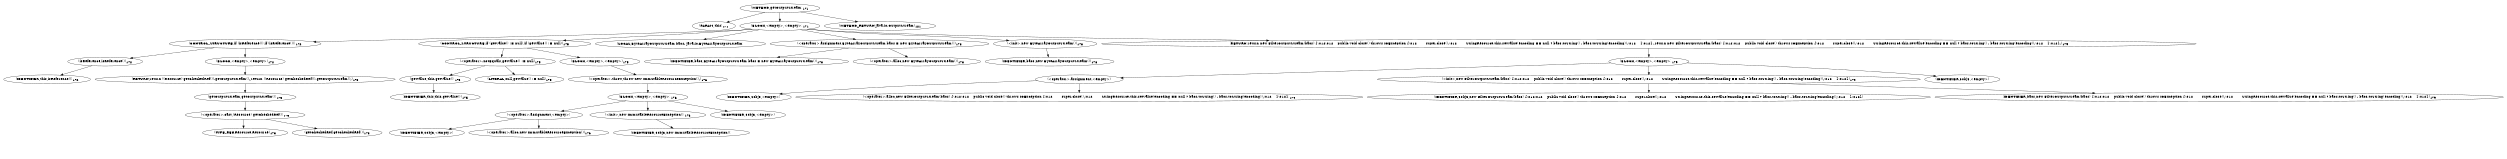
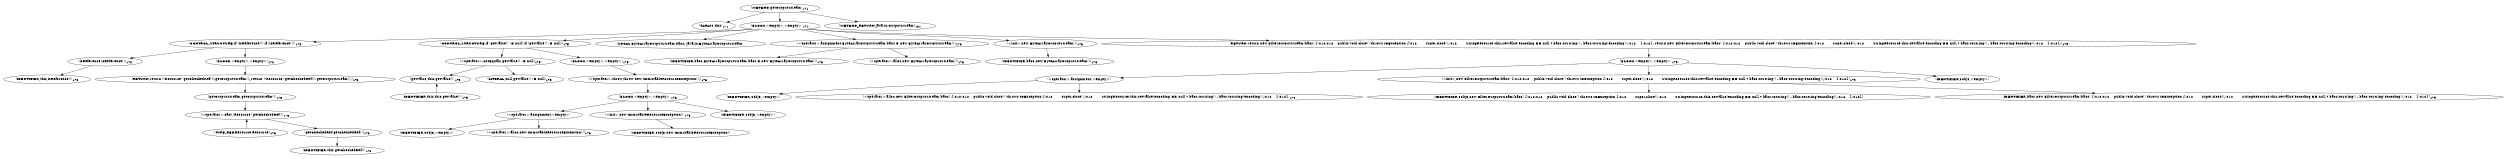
(434, 87) -> (437, 90)
(243, 123) -> (247, 125)
none -> (337, 151)
